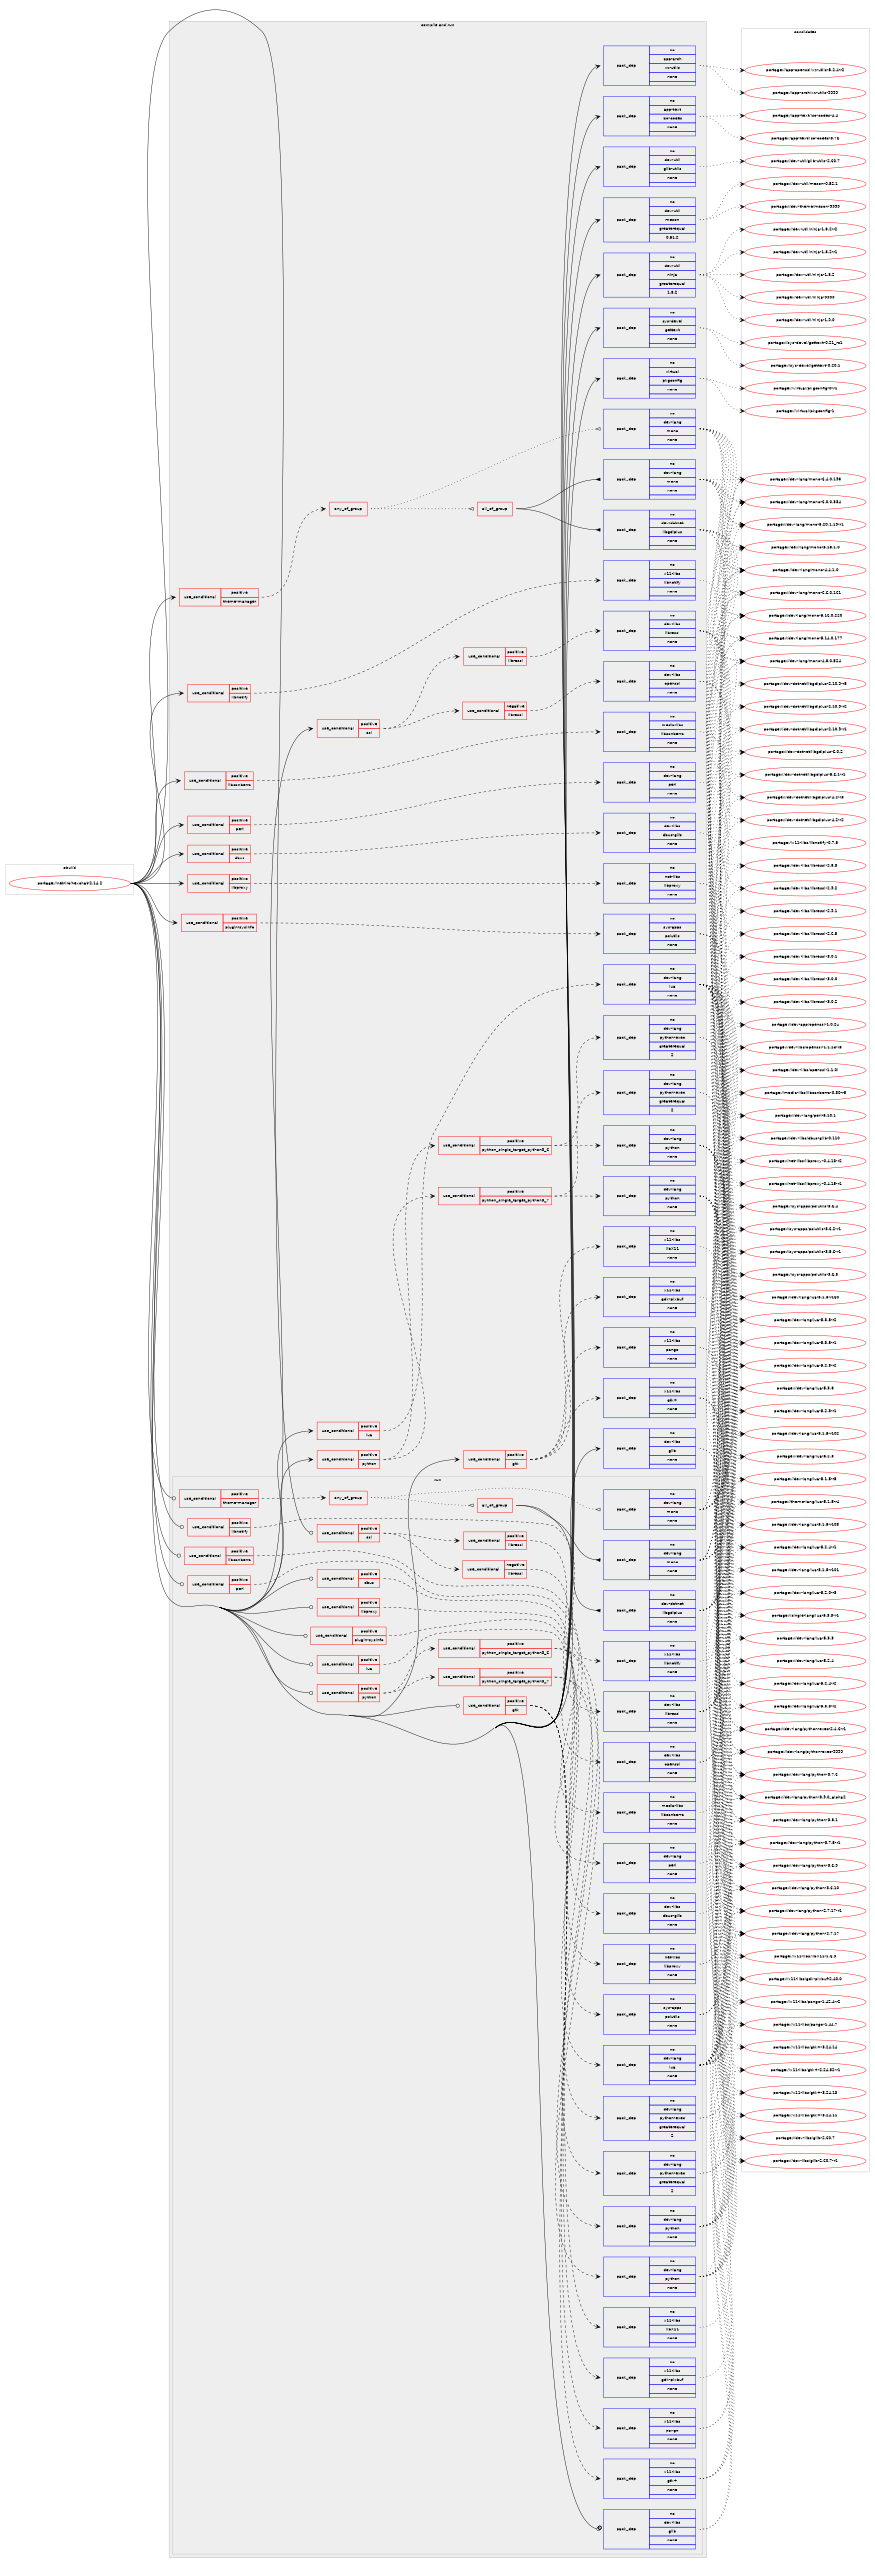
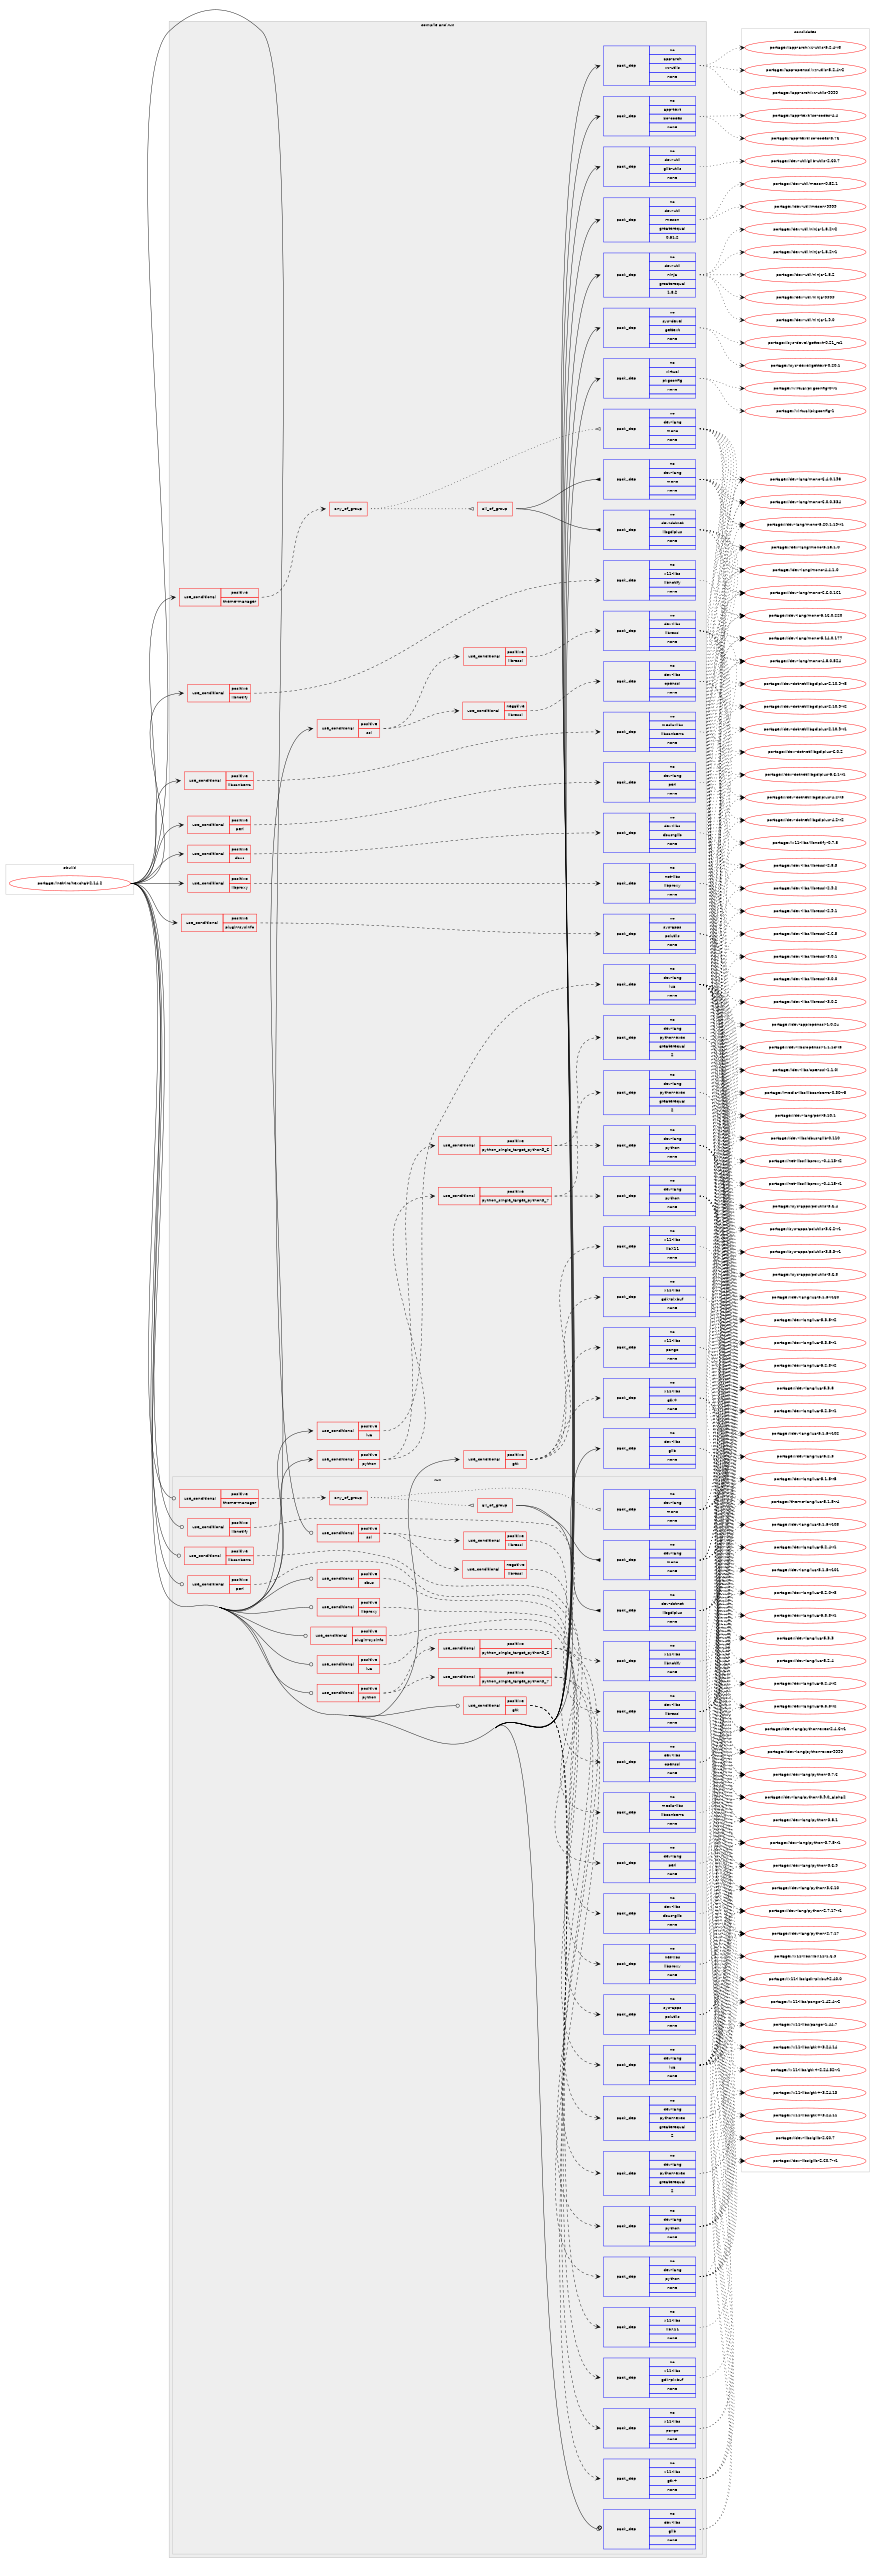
none -> (805, 48)
(805, 207) -> (805, 207)
(805, 1252) -> (805, 1252)
(805, 1616) -> (805, 1616)
